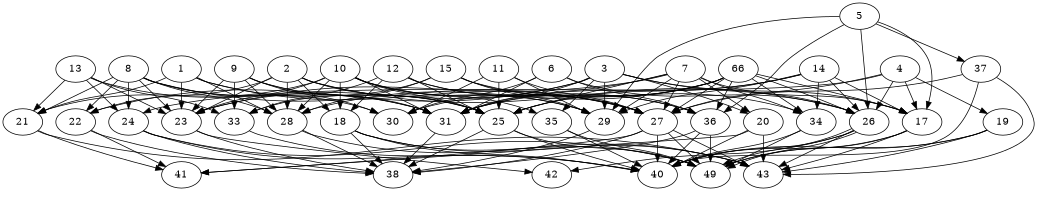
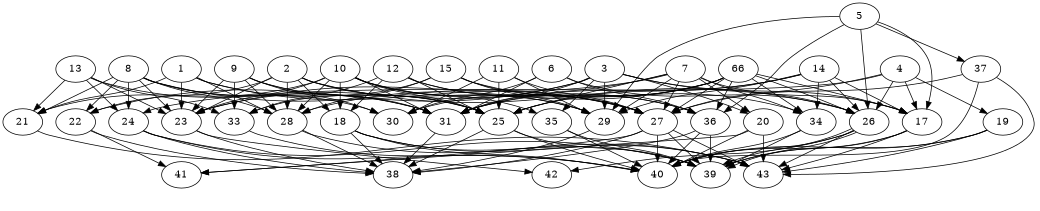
(96, 151) -> none
(710, 175) -> (710, 175)
